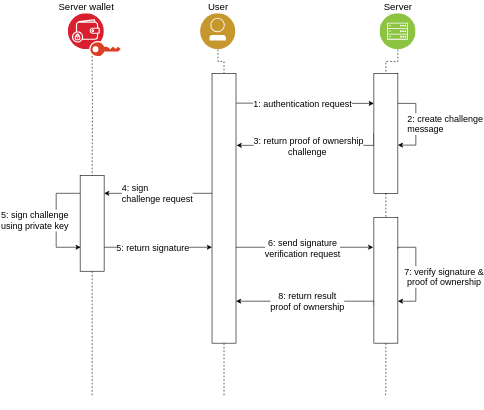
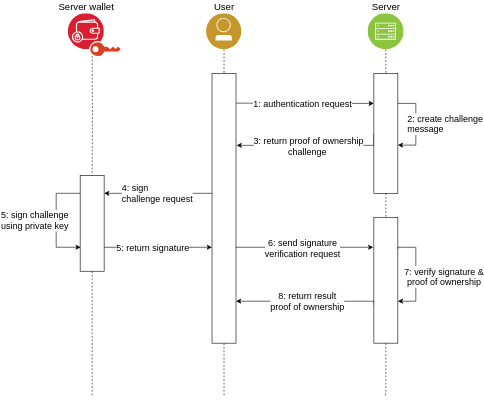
(218, 32) -> (224, 32)
(398, 32) -> (386, 32)
